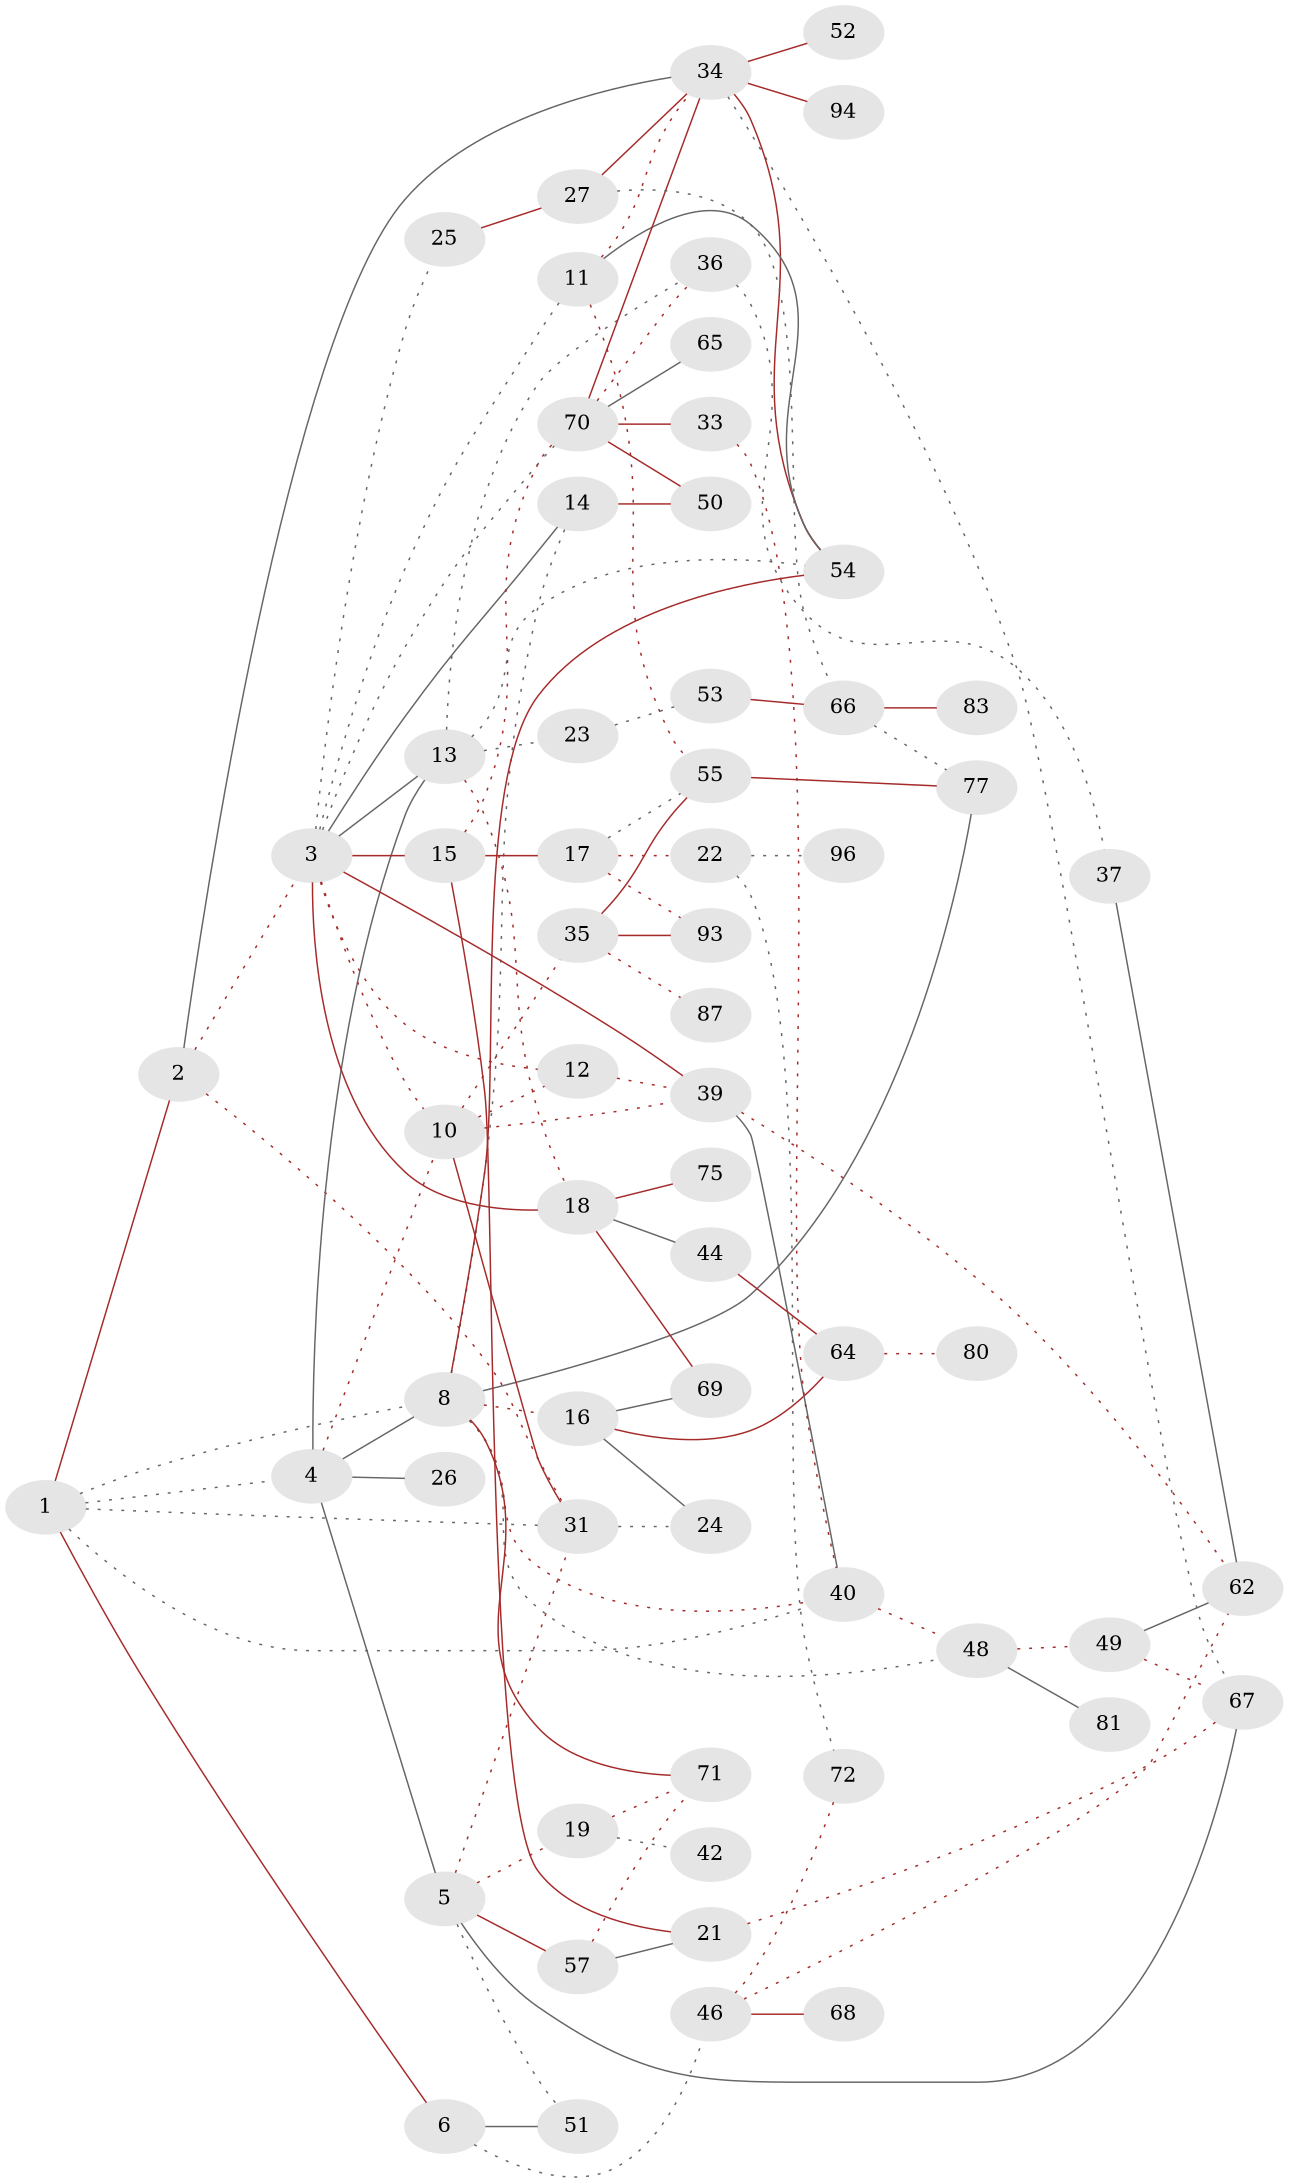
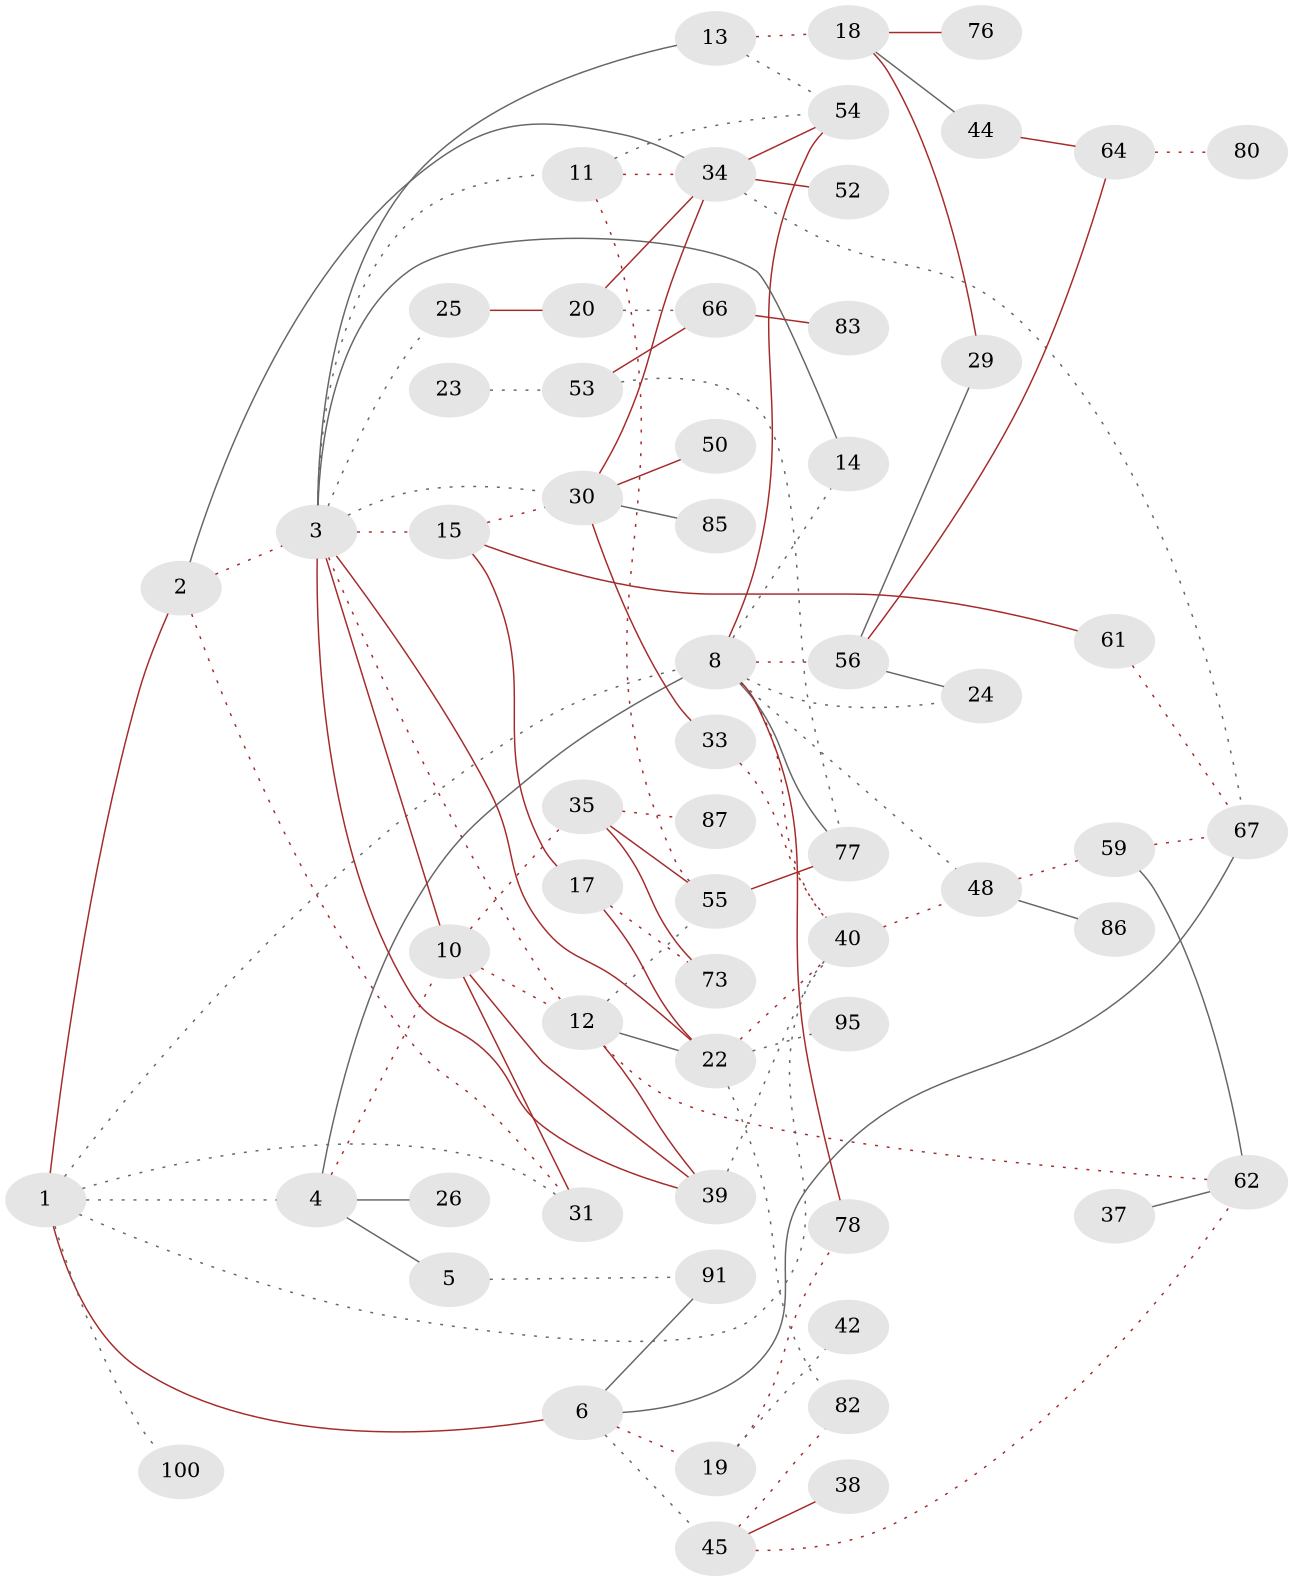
(844, 112) -> none
(578, 197) -> (583, 310)
(711, 265) -> none
(796, 303) -> (709, 127)
(711, 344) -> (716, 526)
(578, 424) -> (583, 498)
(645, 504) -> none
(511, 746) -> none
(910, 748) -> (796, 559)
(644, 816) -> (651, 960)
(379, 856) -> (383, 532)
(634, 856) -> (649, 979)
(844, 856) -> (849, 1024)
(711, 935) -> (716, 981)
(365, 999) -> (383, 742)
none -> (782, 1000)
none -> (649, 1042)
(644, 1083) -> (649, 1110)
(355, 1103) -> (500, 816)
(336, 1108) -> none
(578, 1117) -> (570, 1085)
(711, 1175) -> (982, 33)
(782, 1282) -> (772, 1064)
(1011, 1309) -> (894, 1148)
(711, 1391) -> (982, 362)
(578, 1419) -> (849, 662)
none -> (181, 1472)
(645, 1527) -> (842, 707)
(1110, 1645) -> (1115, 850)
(1110, 1725) -> (1115, 930)
(500, 1745) -> none
(711, 1775) -> (849, 1227)
(844, 1776) -> (849, 1407)
(511, 1865) -> (649, 1441)
(711, 1934) -> (1115, 641)
(578, 1967) -> none
(711, 2014) -> (716, 1549)
(844, 2014) -> (849, 1487)
(927, 2082) -> (887, 1113)
(578, 2127) -> (716, 1277)
